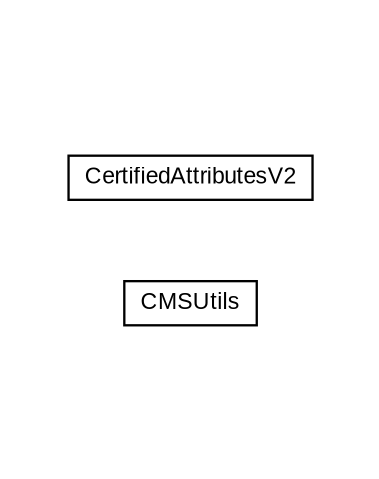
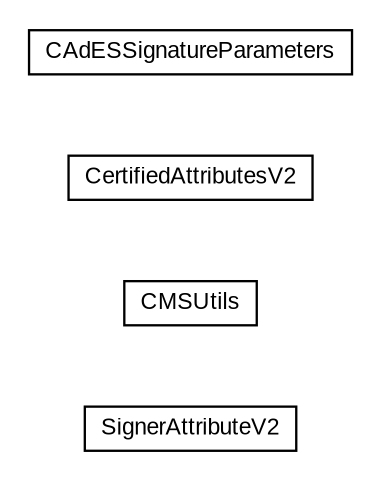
none -> (189, 51)
none -> (189, 428)
